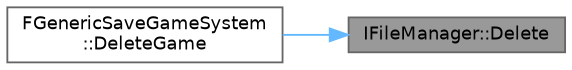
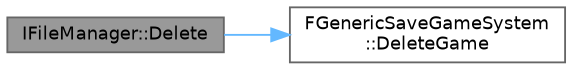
(306, 35) -> (248, 35)
